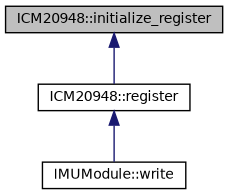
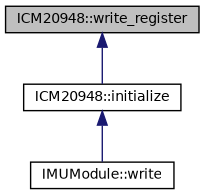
(114, 19) -> (102, 19)
(114, 97) -> (102, 97)
